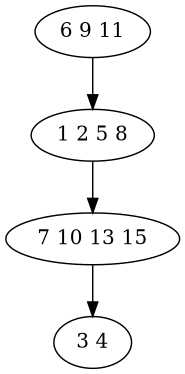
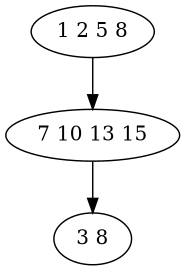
(93, 32) -> none
(93, 342) -> (93, 239)
